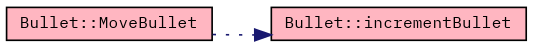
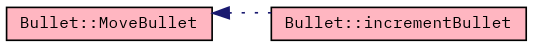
(234, 35) -> (250, 13)
